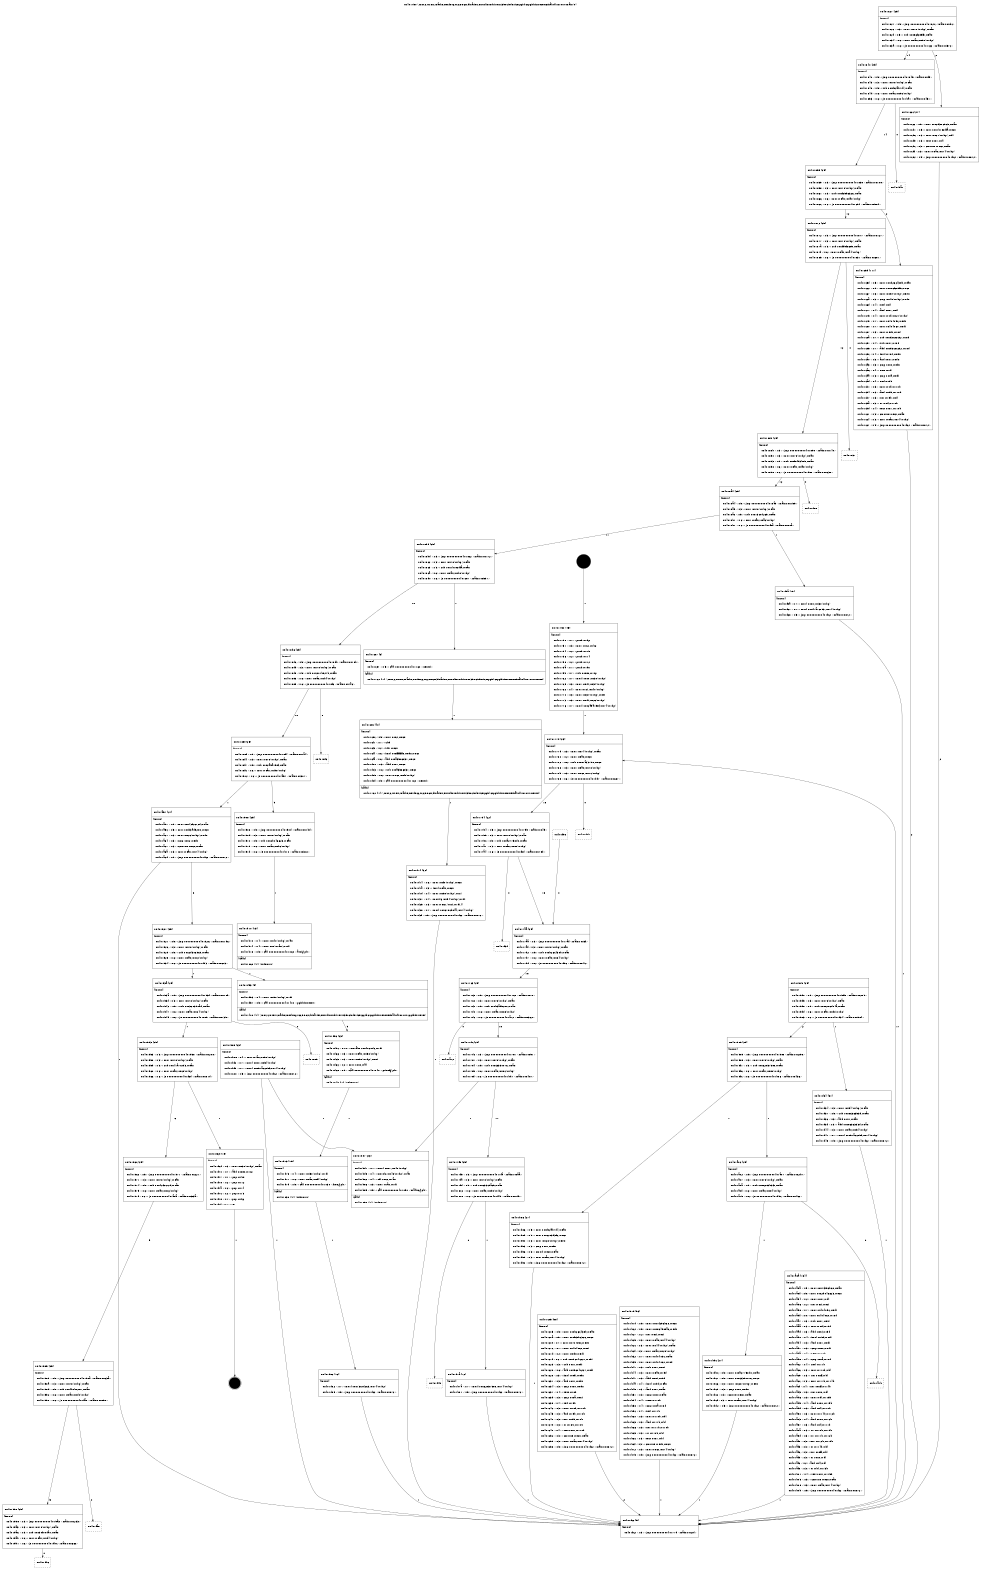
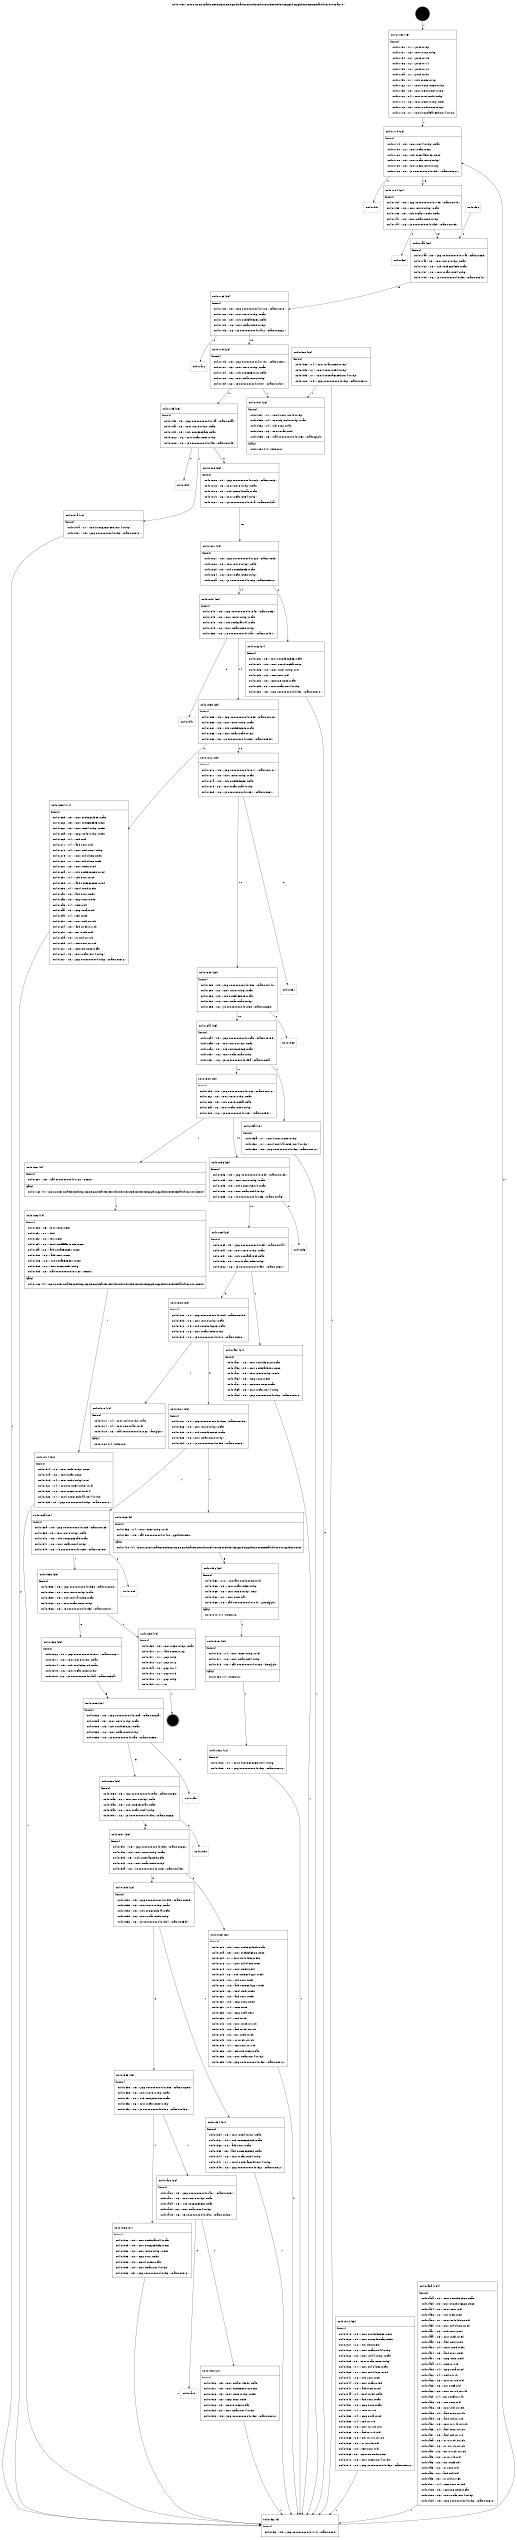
none -> (240, 485)
(192, 892) -> (208, 1372)
none -> (149, 1852)
